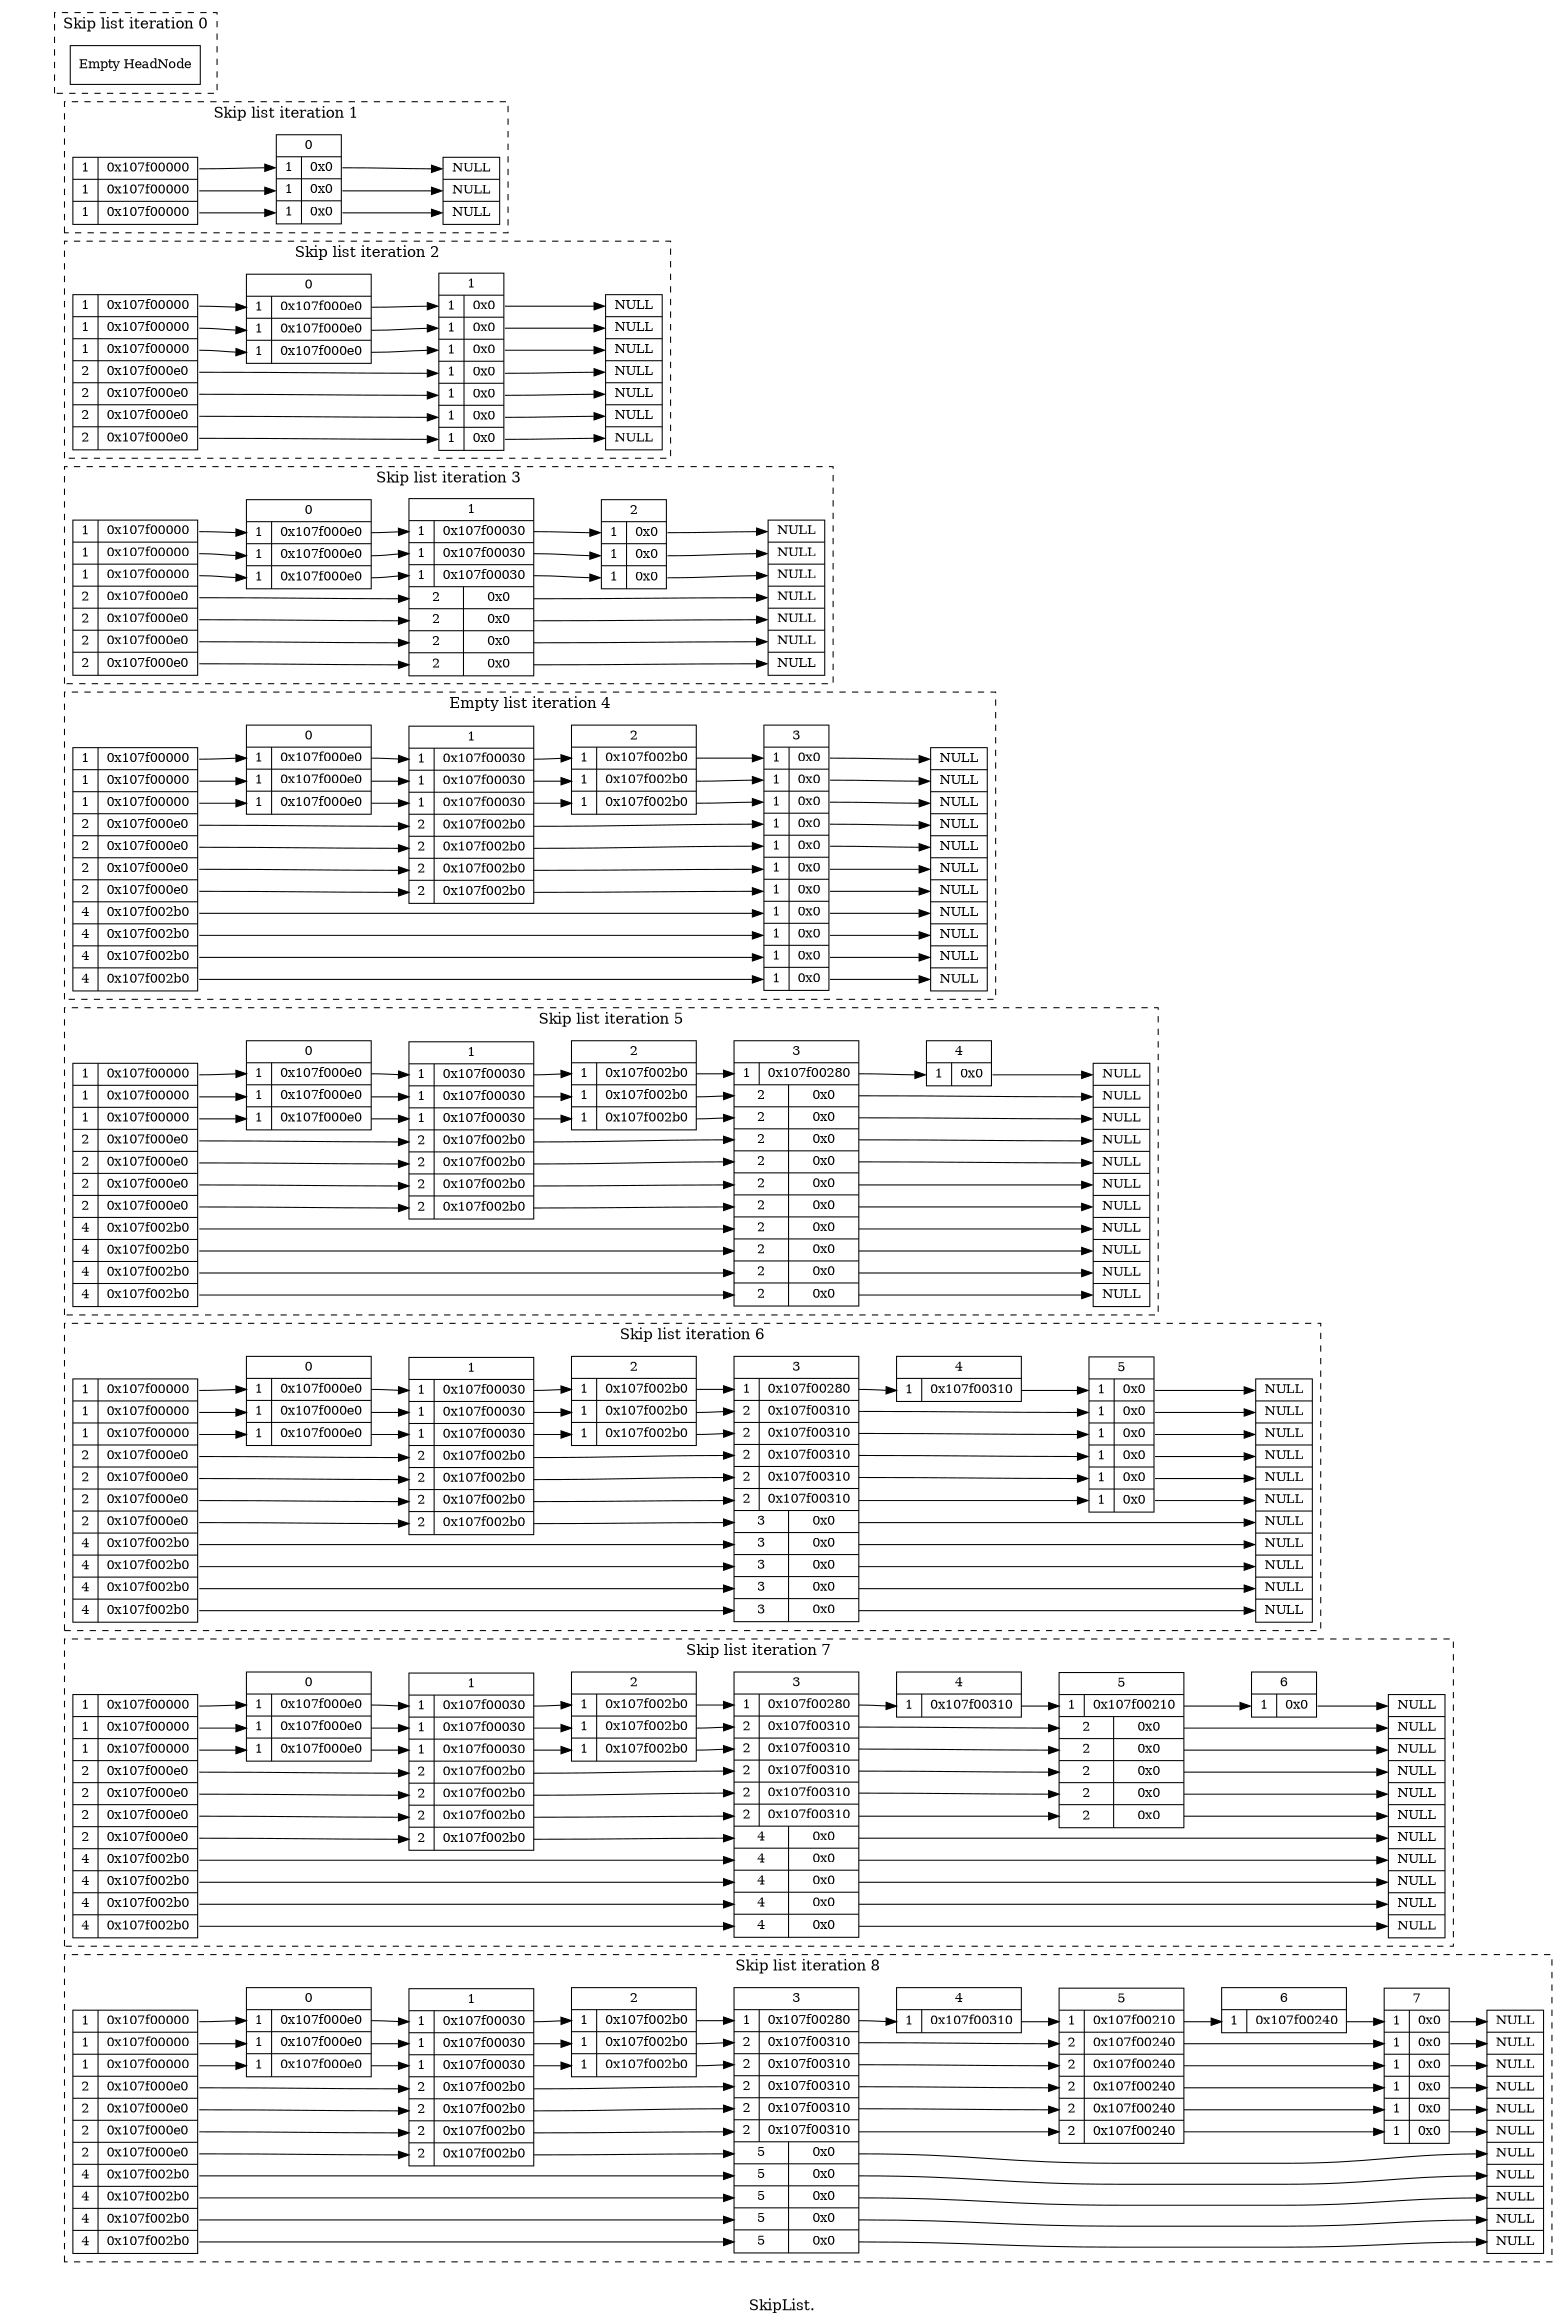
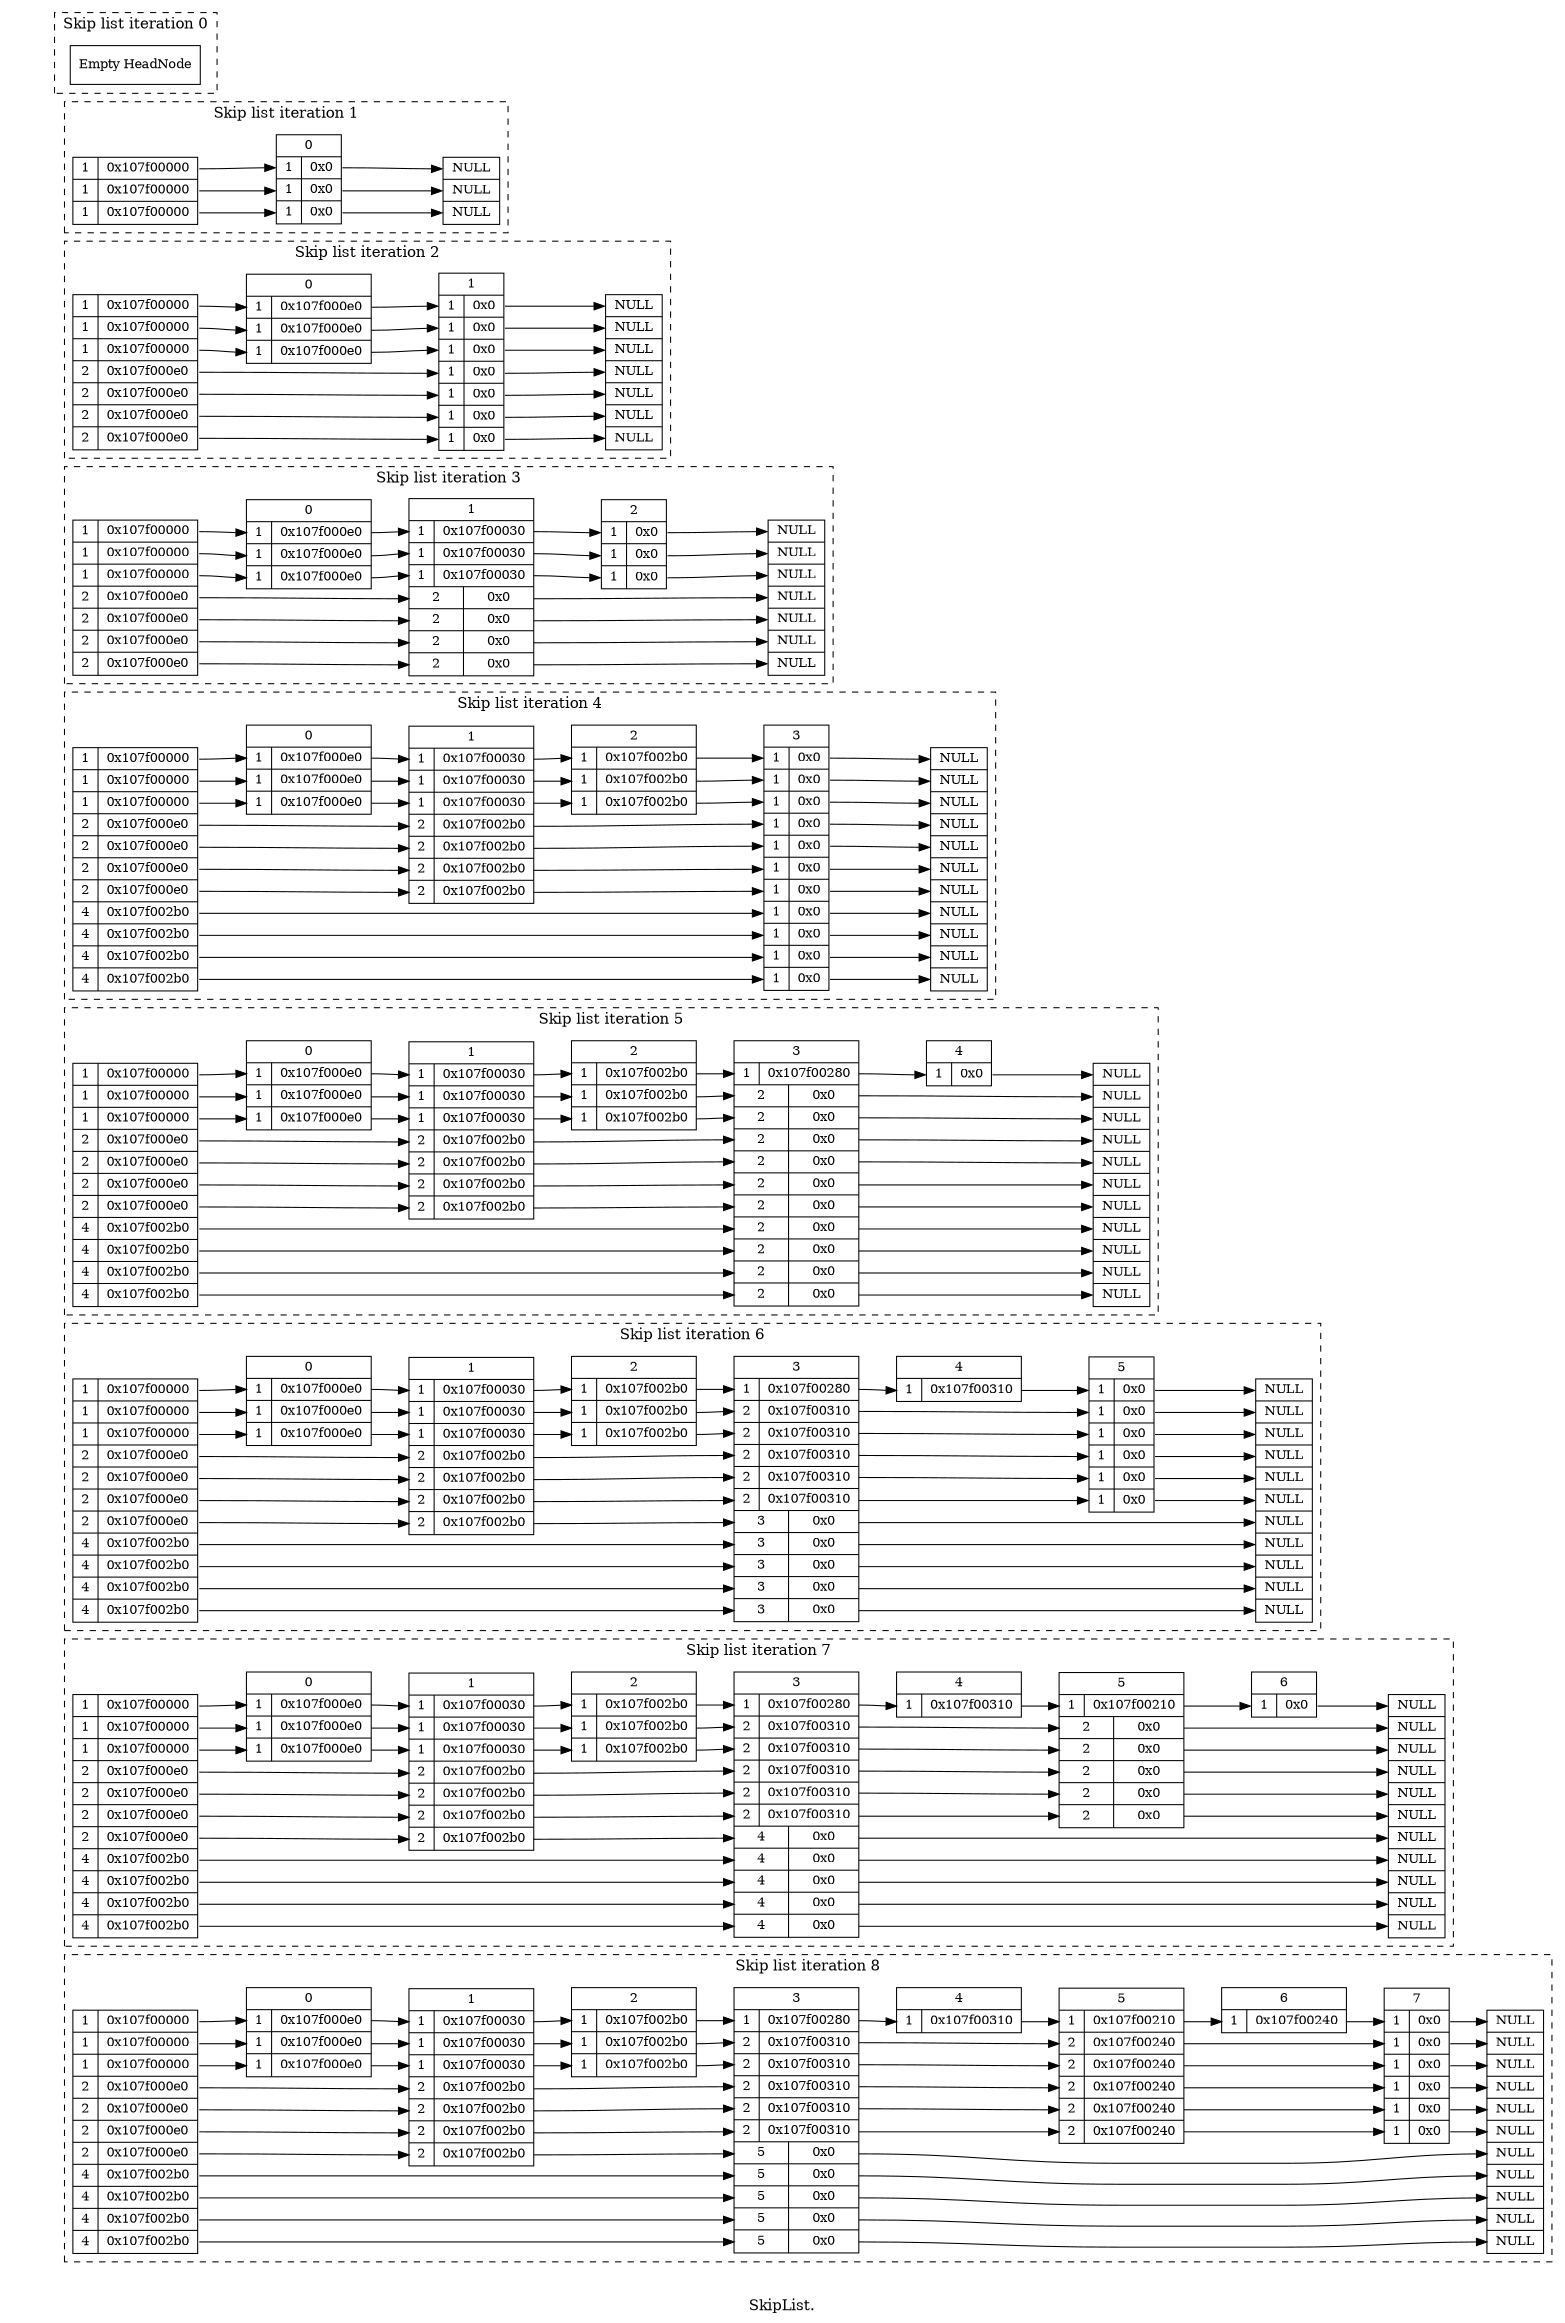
(530, 704) -> (530, 704)
